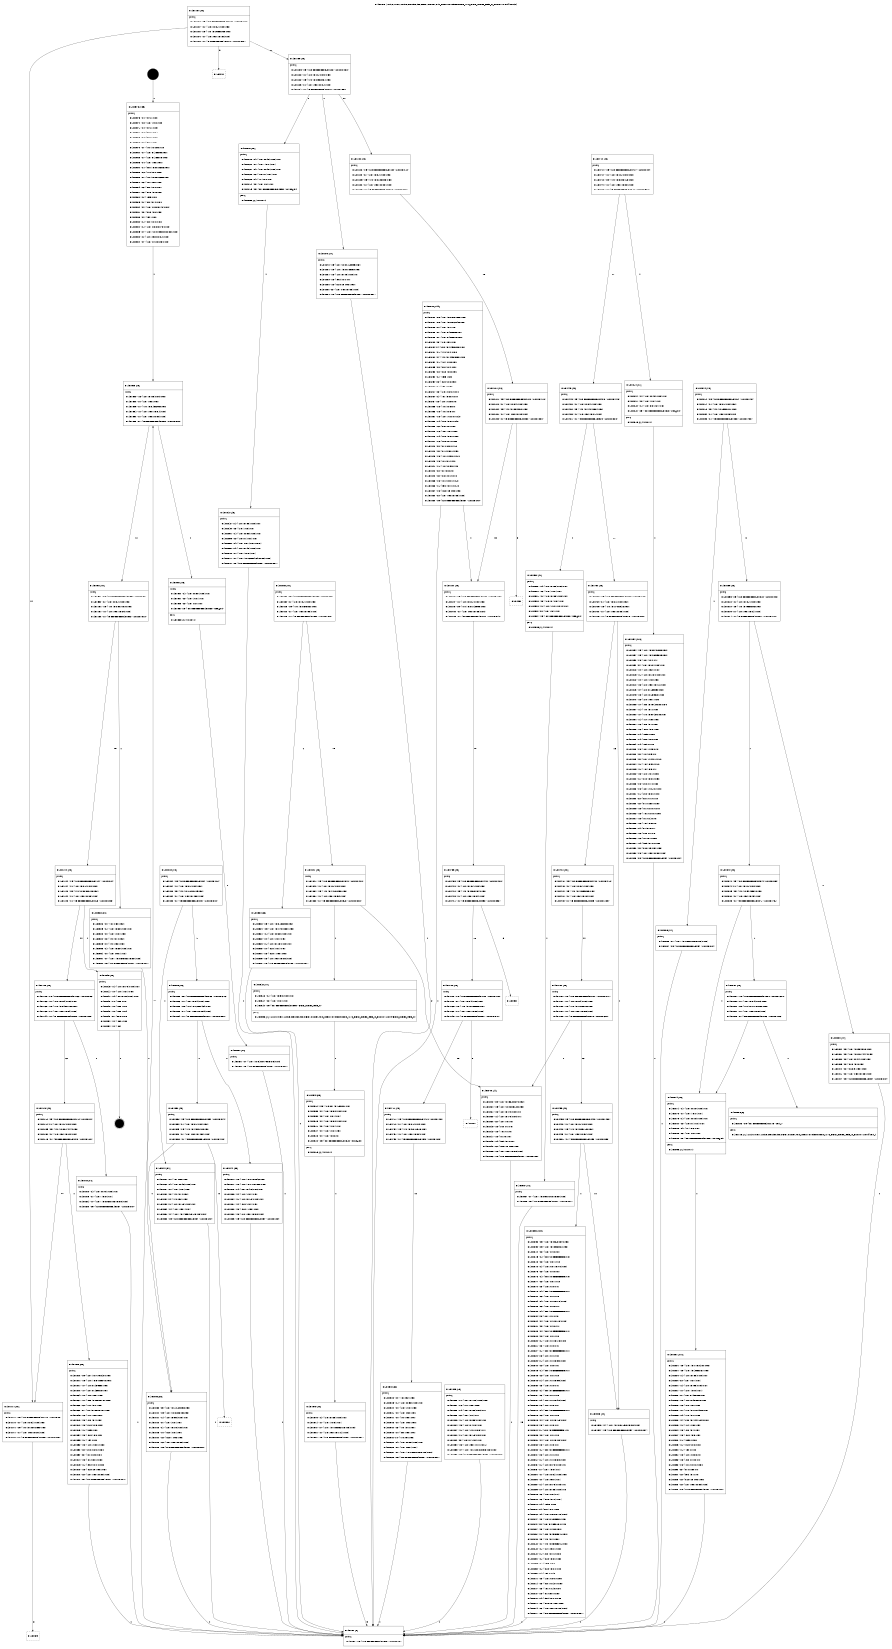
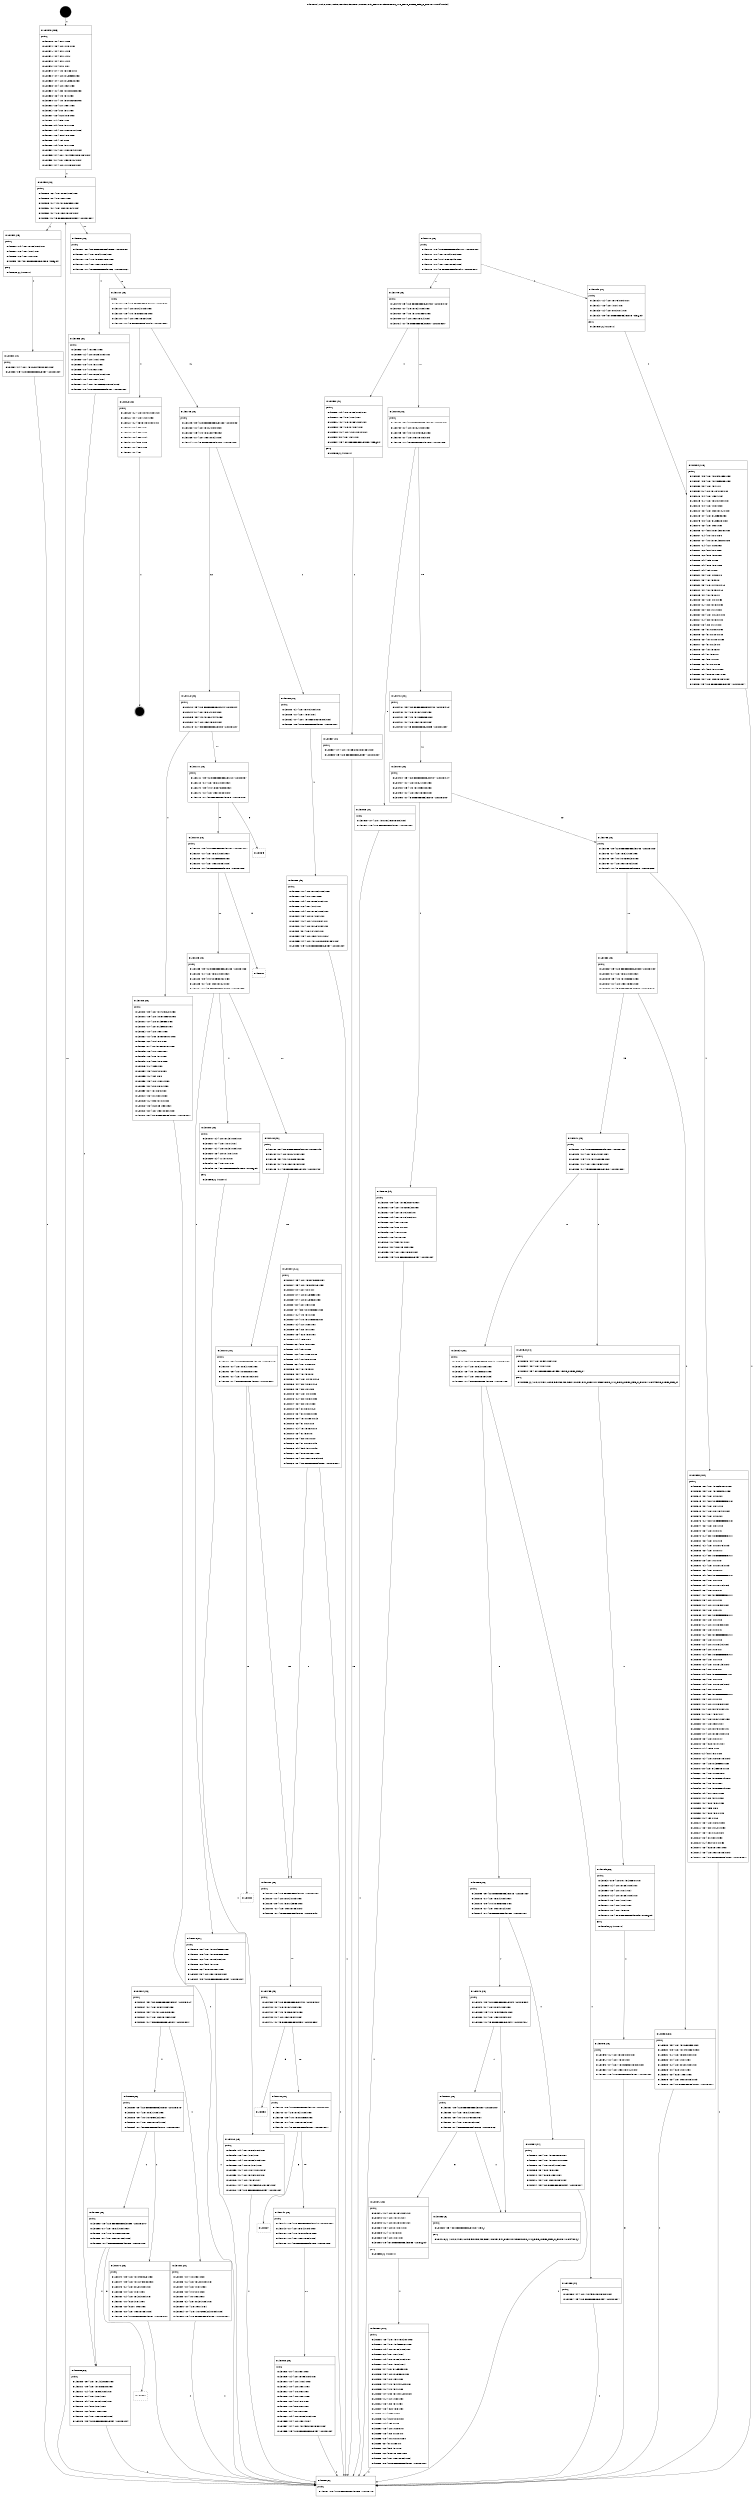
(30, 652) -> (218, 817)
(425, 995) -> (520, 1253)
(715, 997) -> (503, 2119)
(600, 1276) -> (627, 912)
(130, 1518) -> (313, 802)
